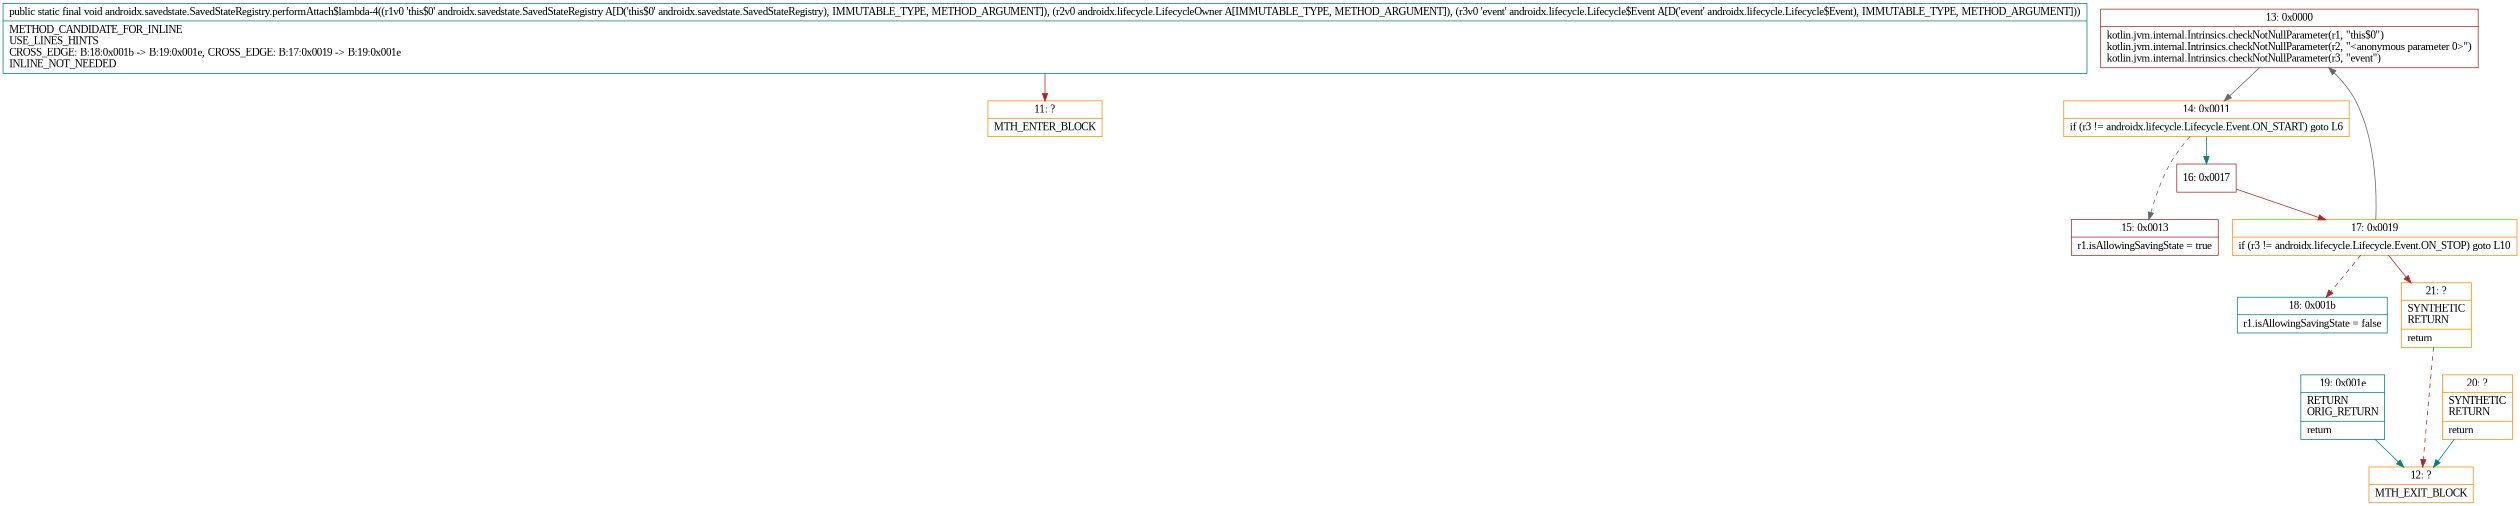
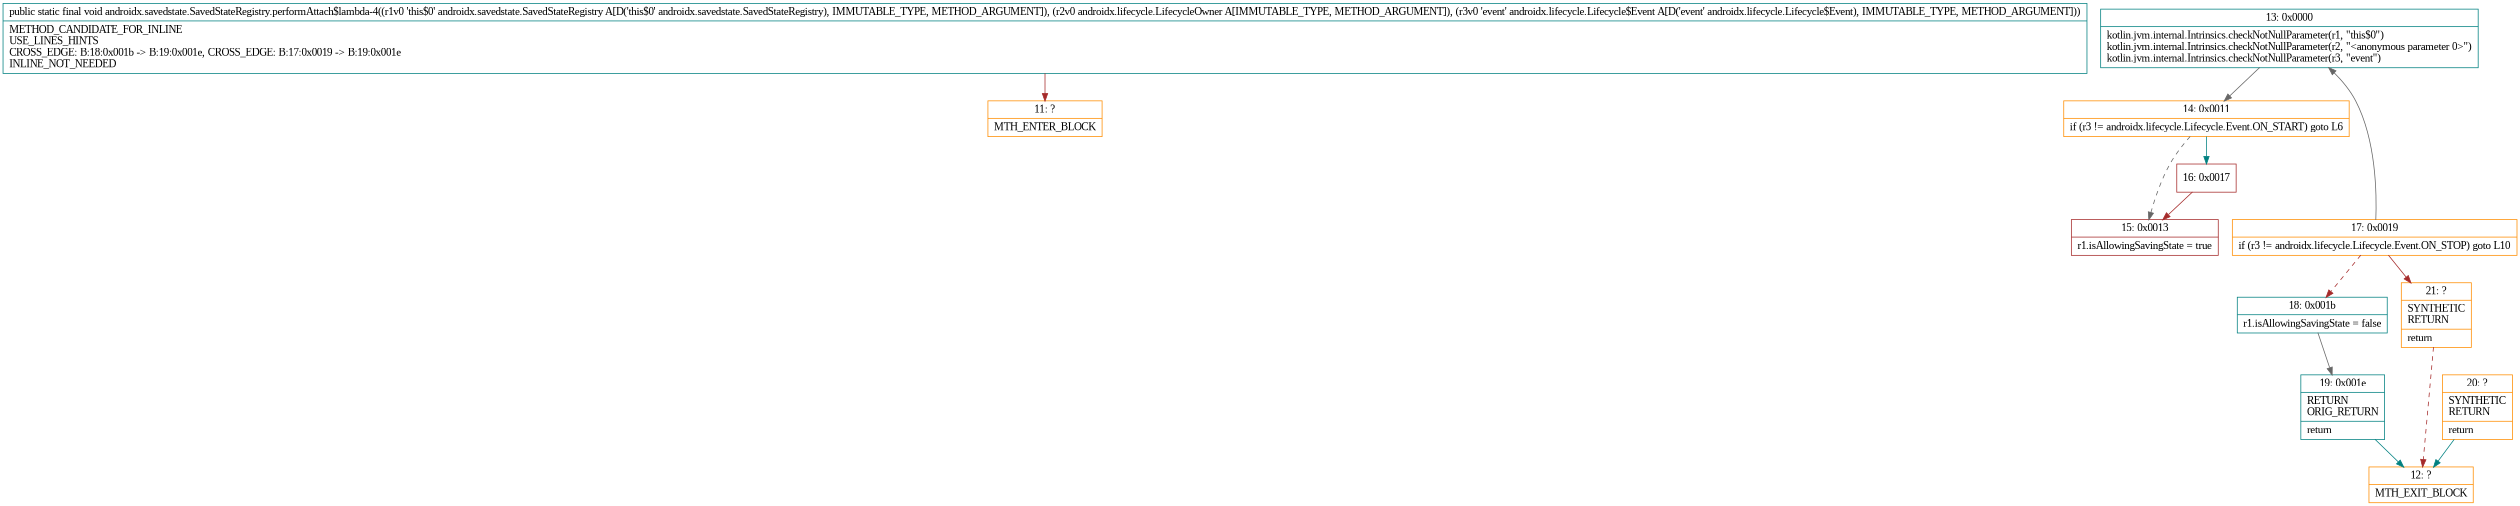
(2289, 38) -> (2289, 38)
(2277, 203) -> (2180, 203)
none -> (2324, 350)
